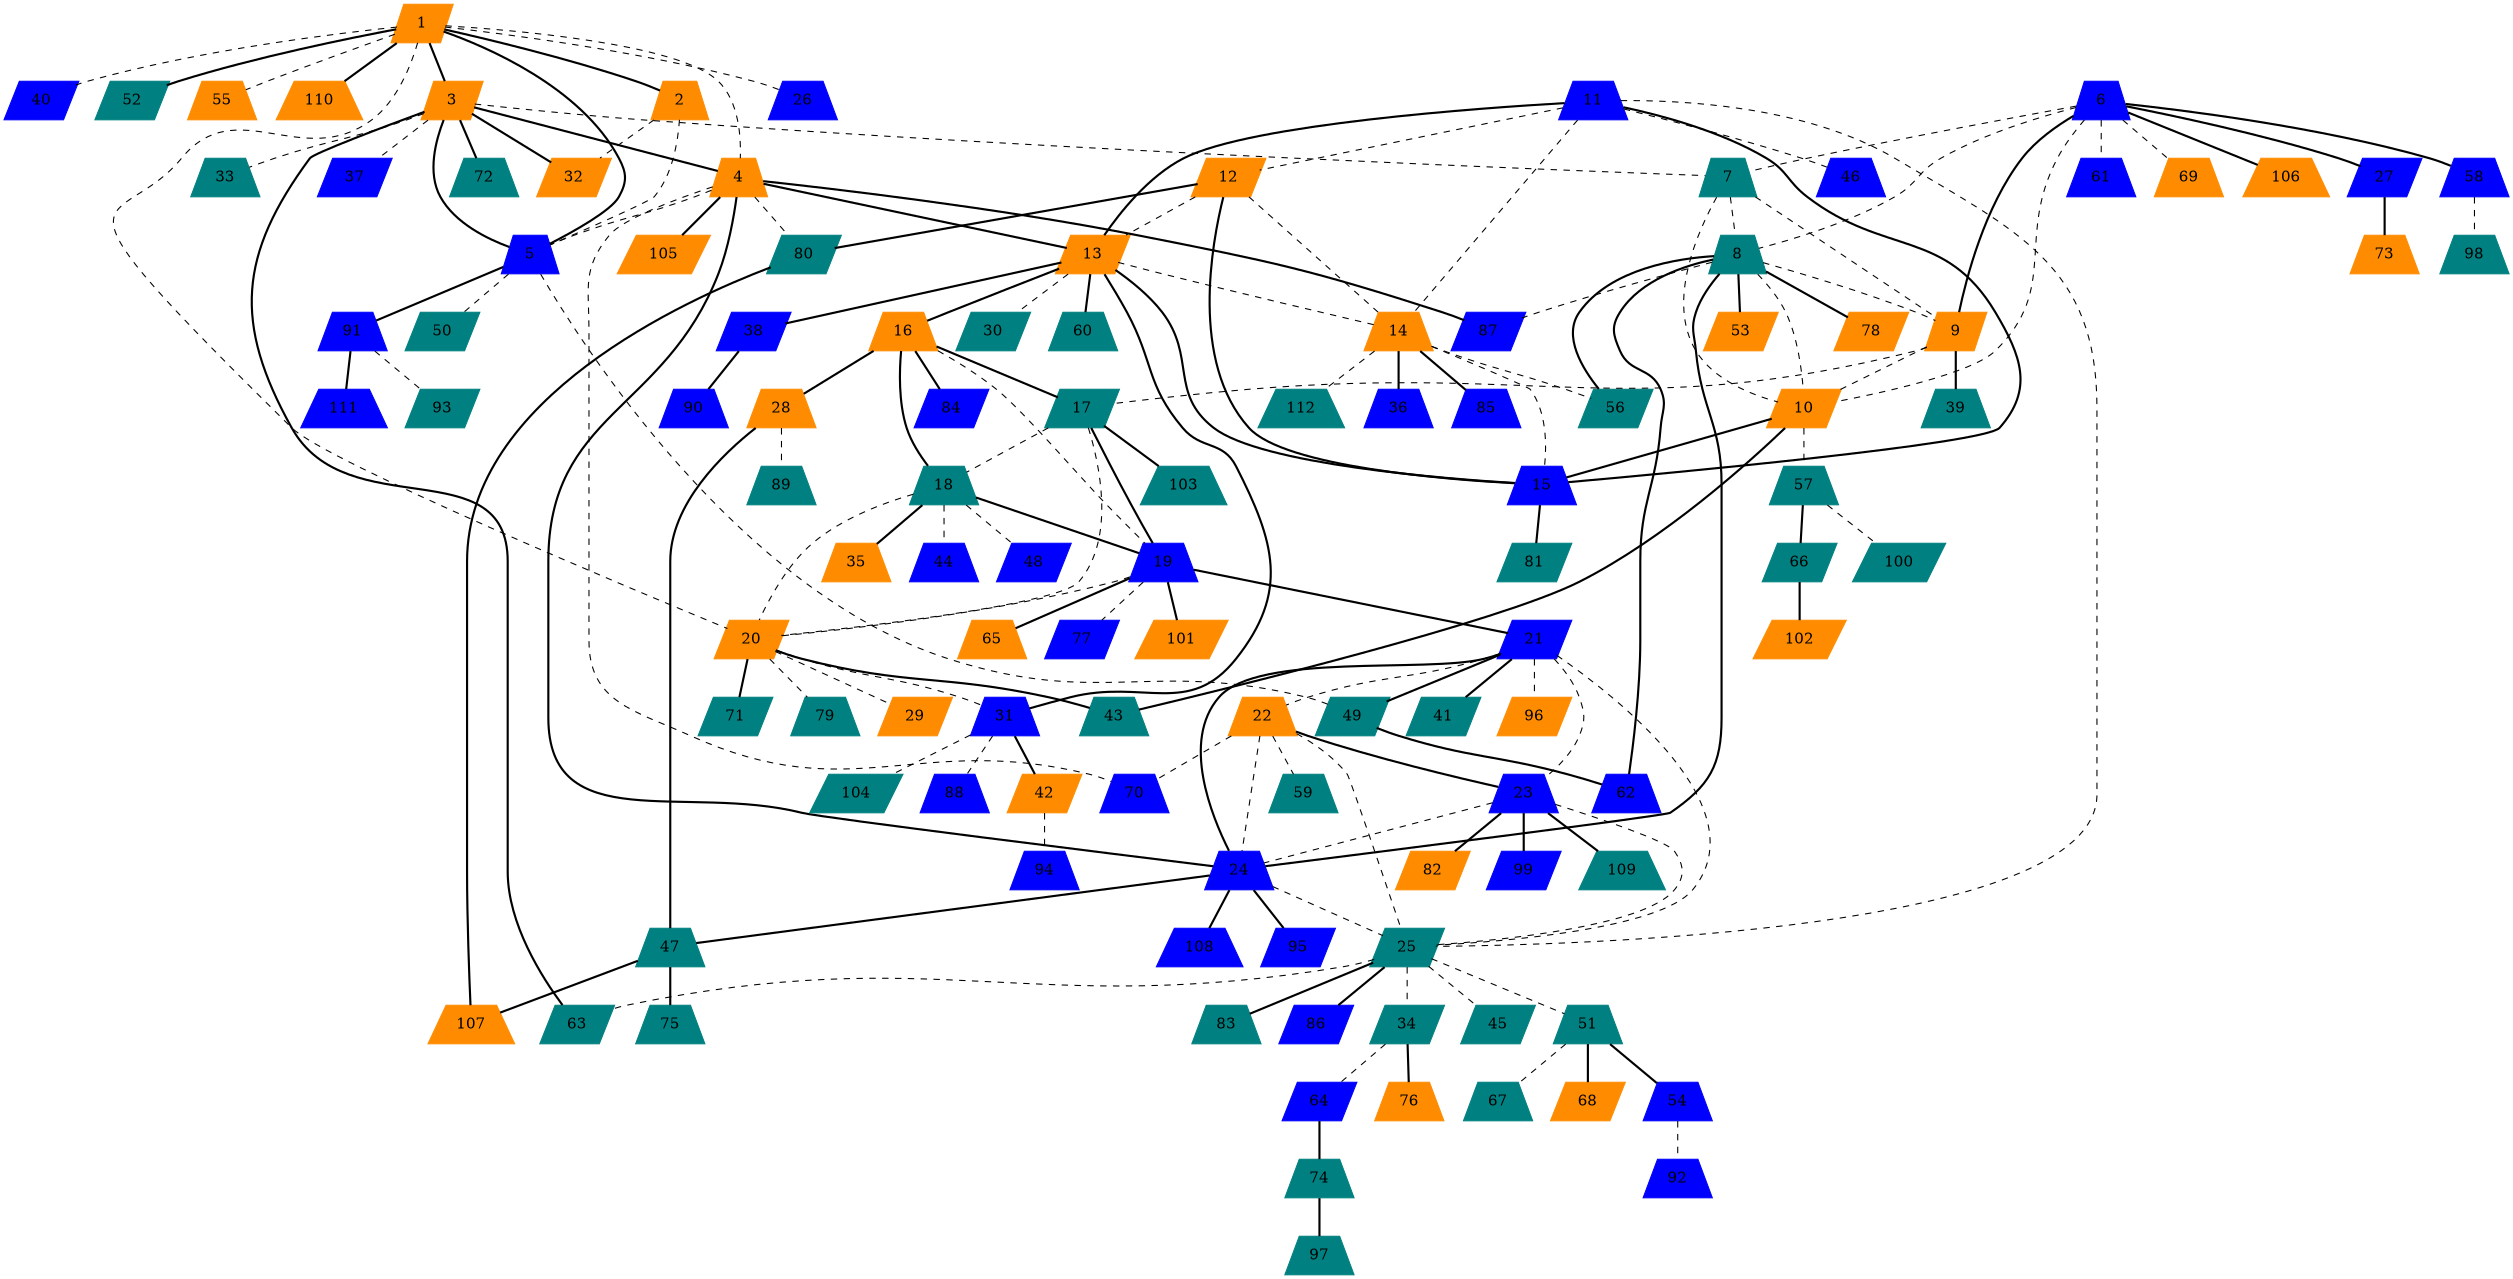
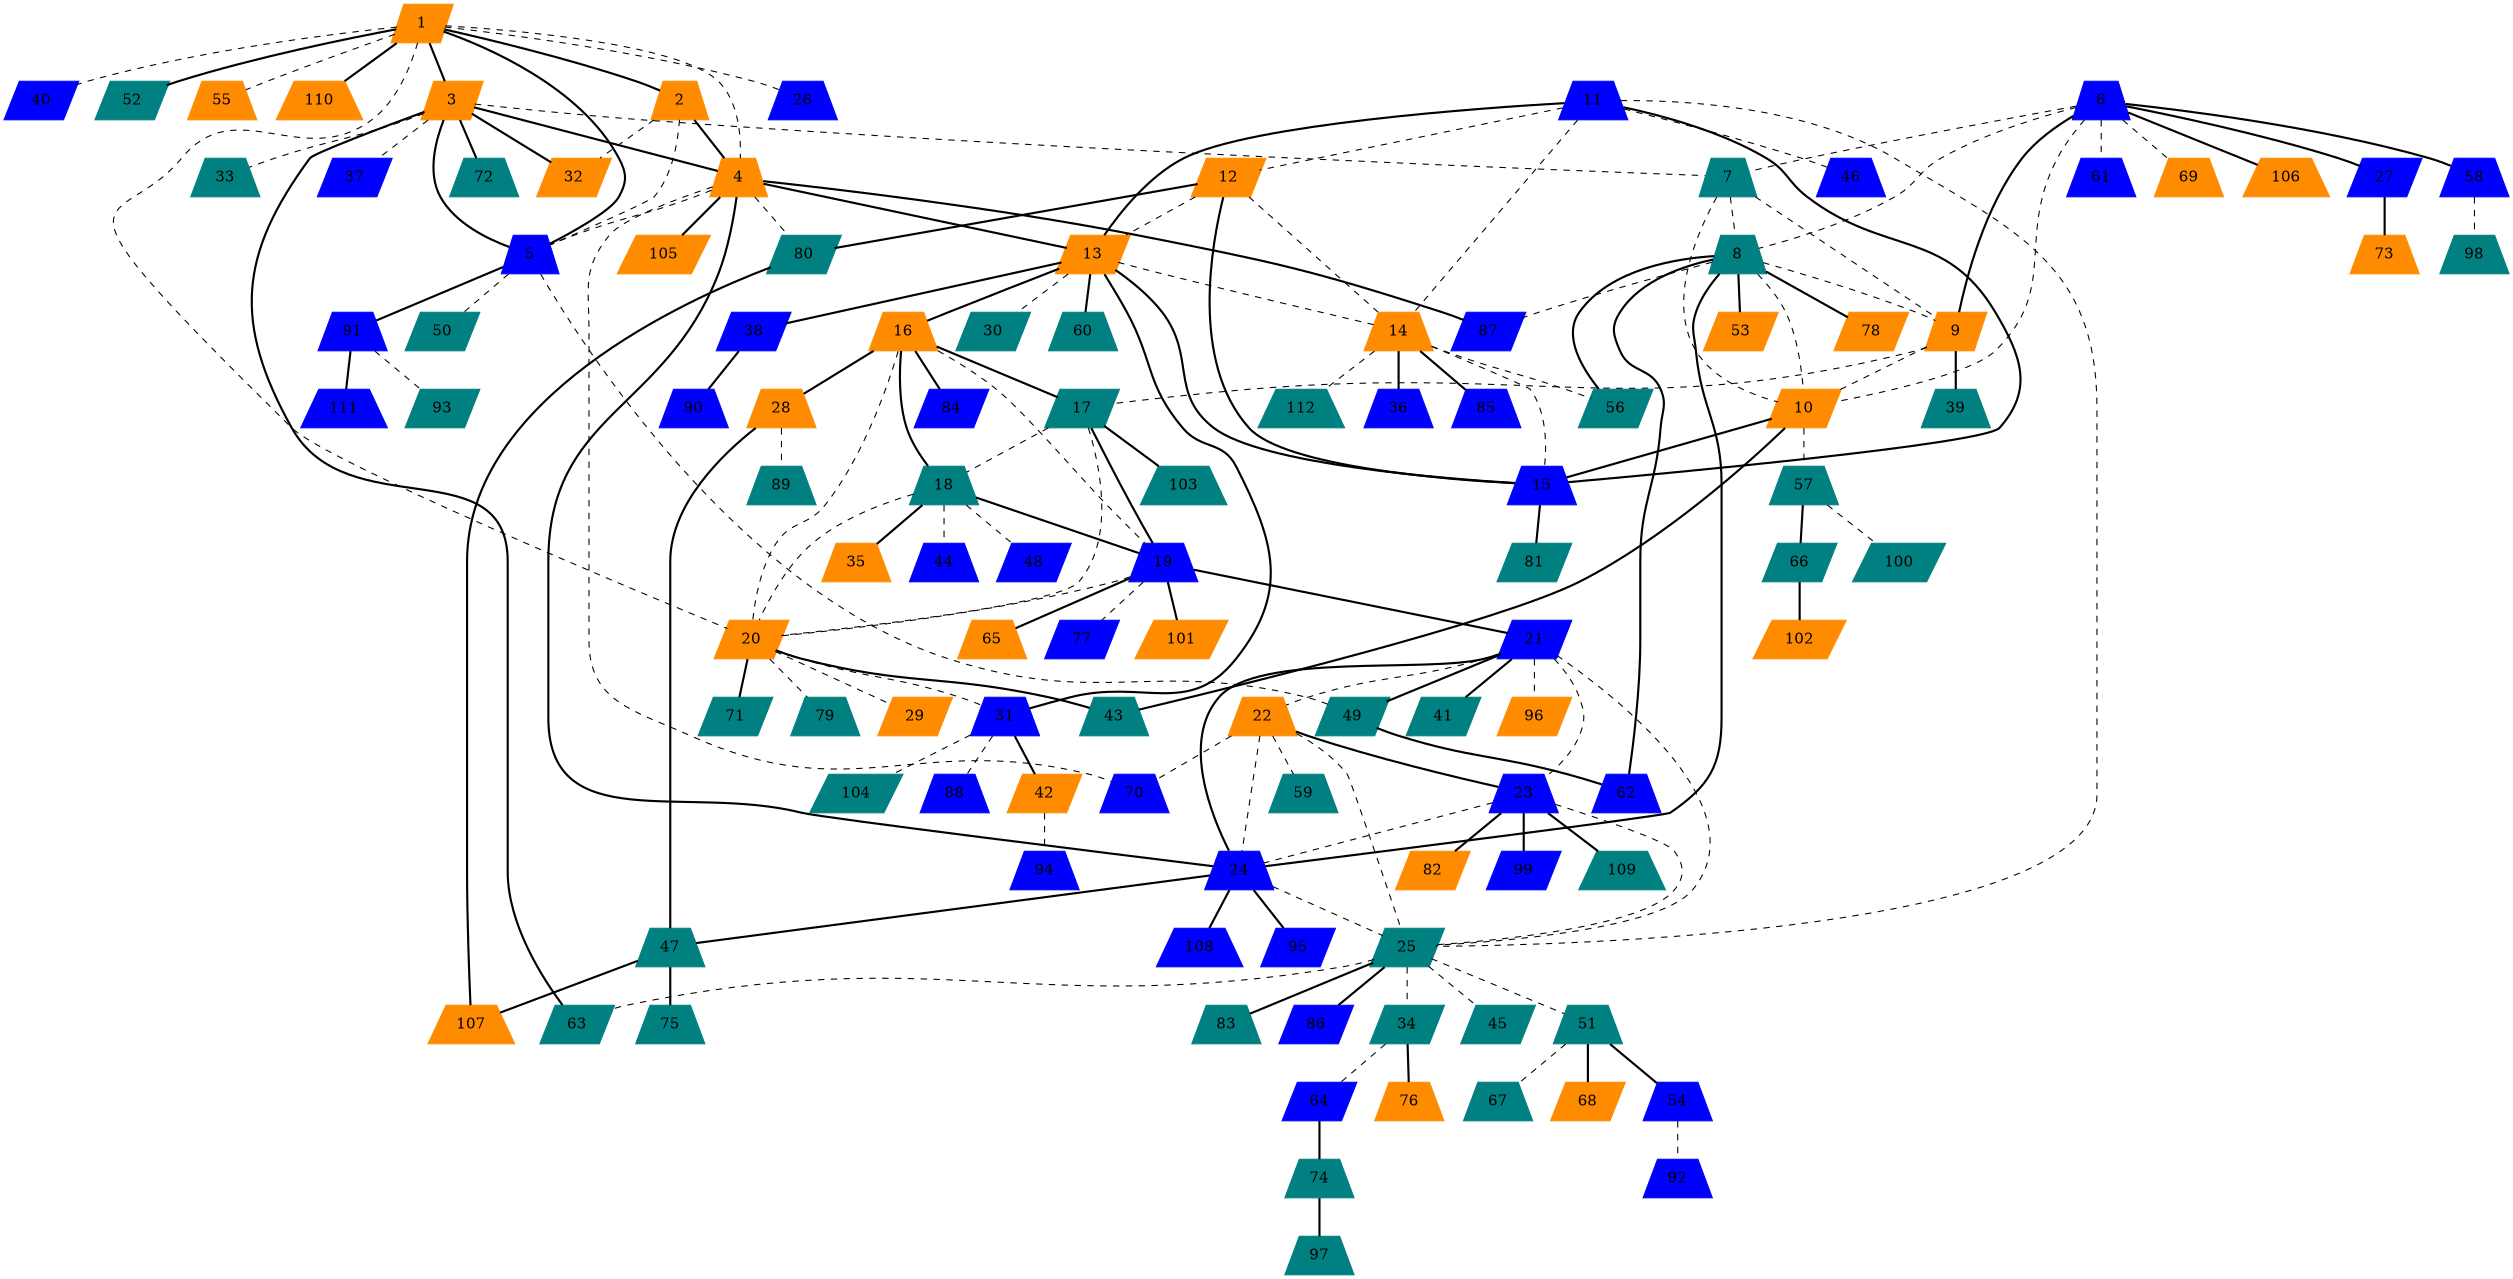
none -> (709, 139)
none -> (833, 494)
